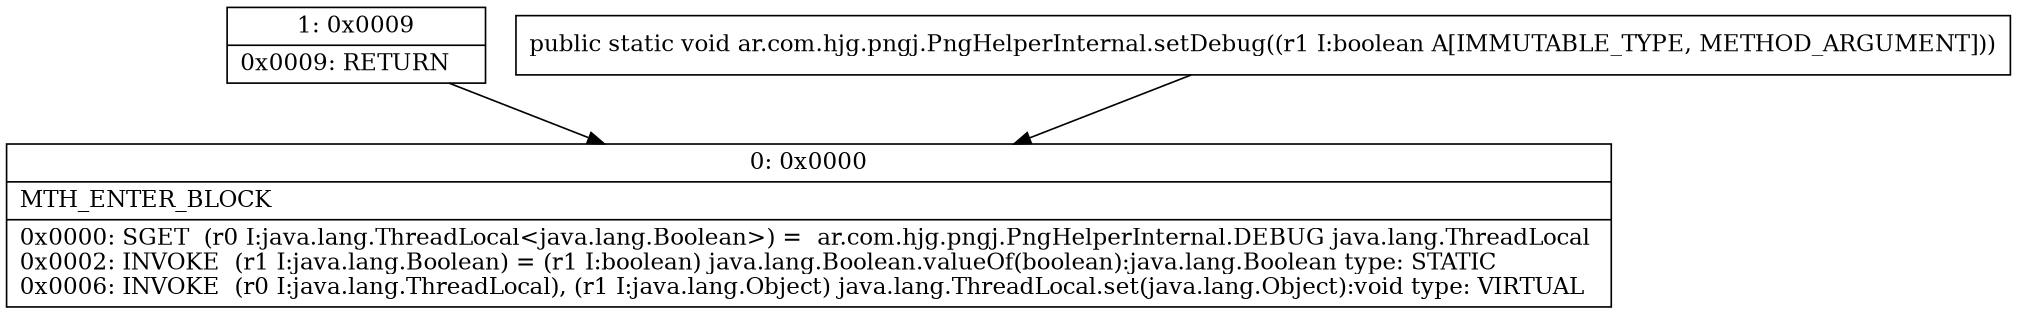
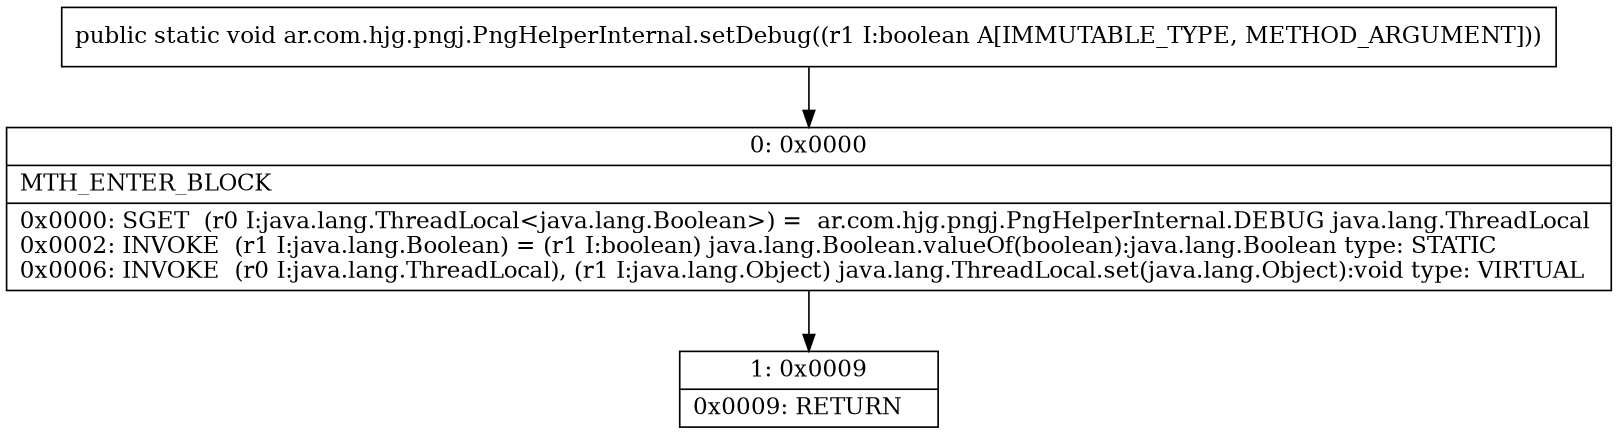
(519, 110) -> (809, 313)
